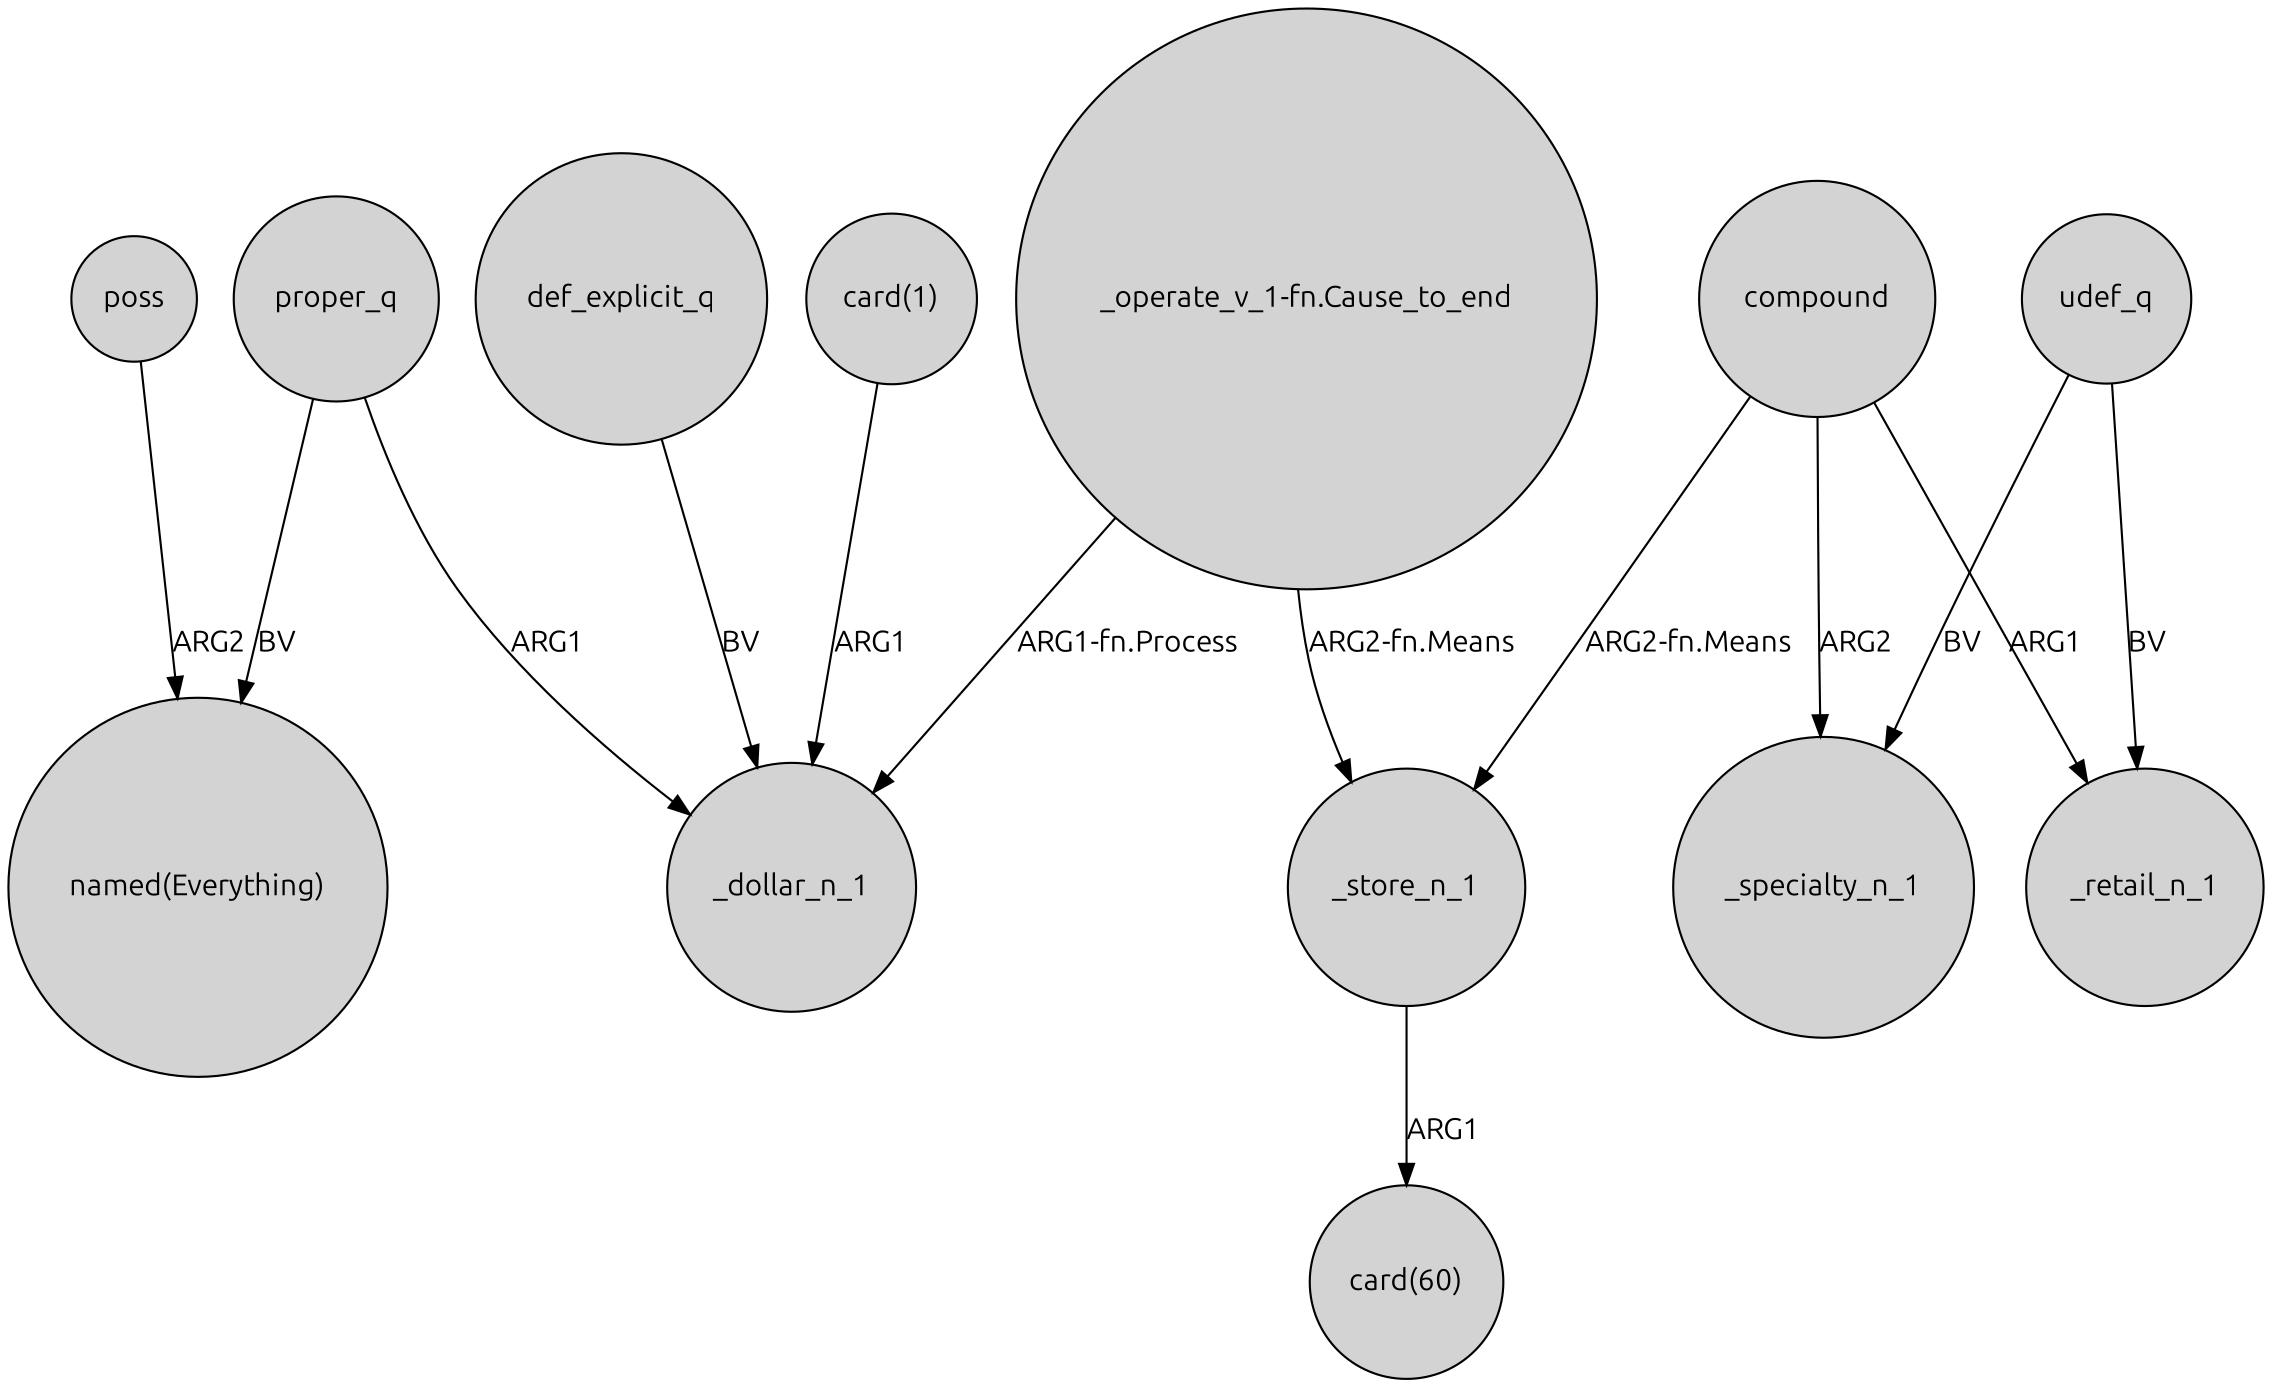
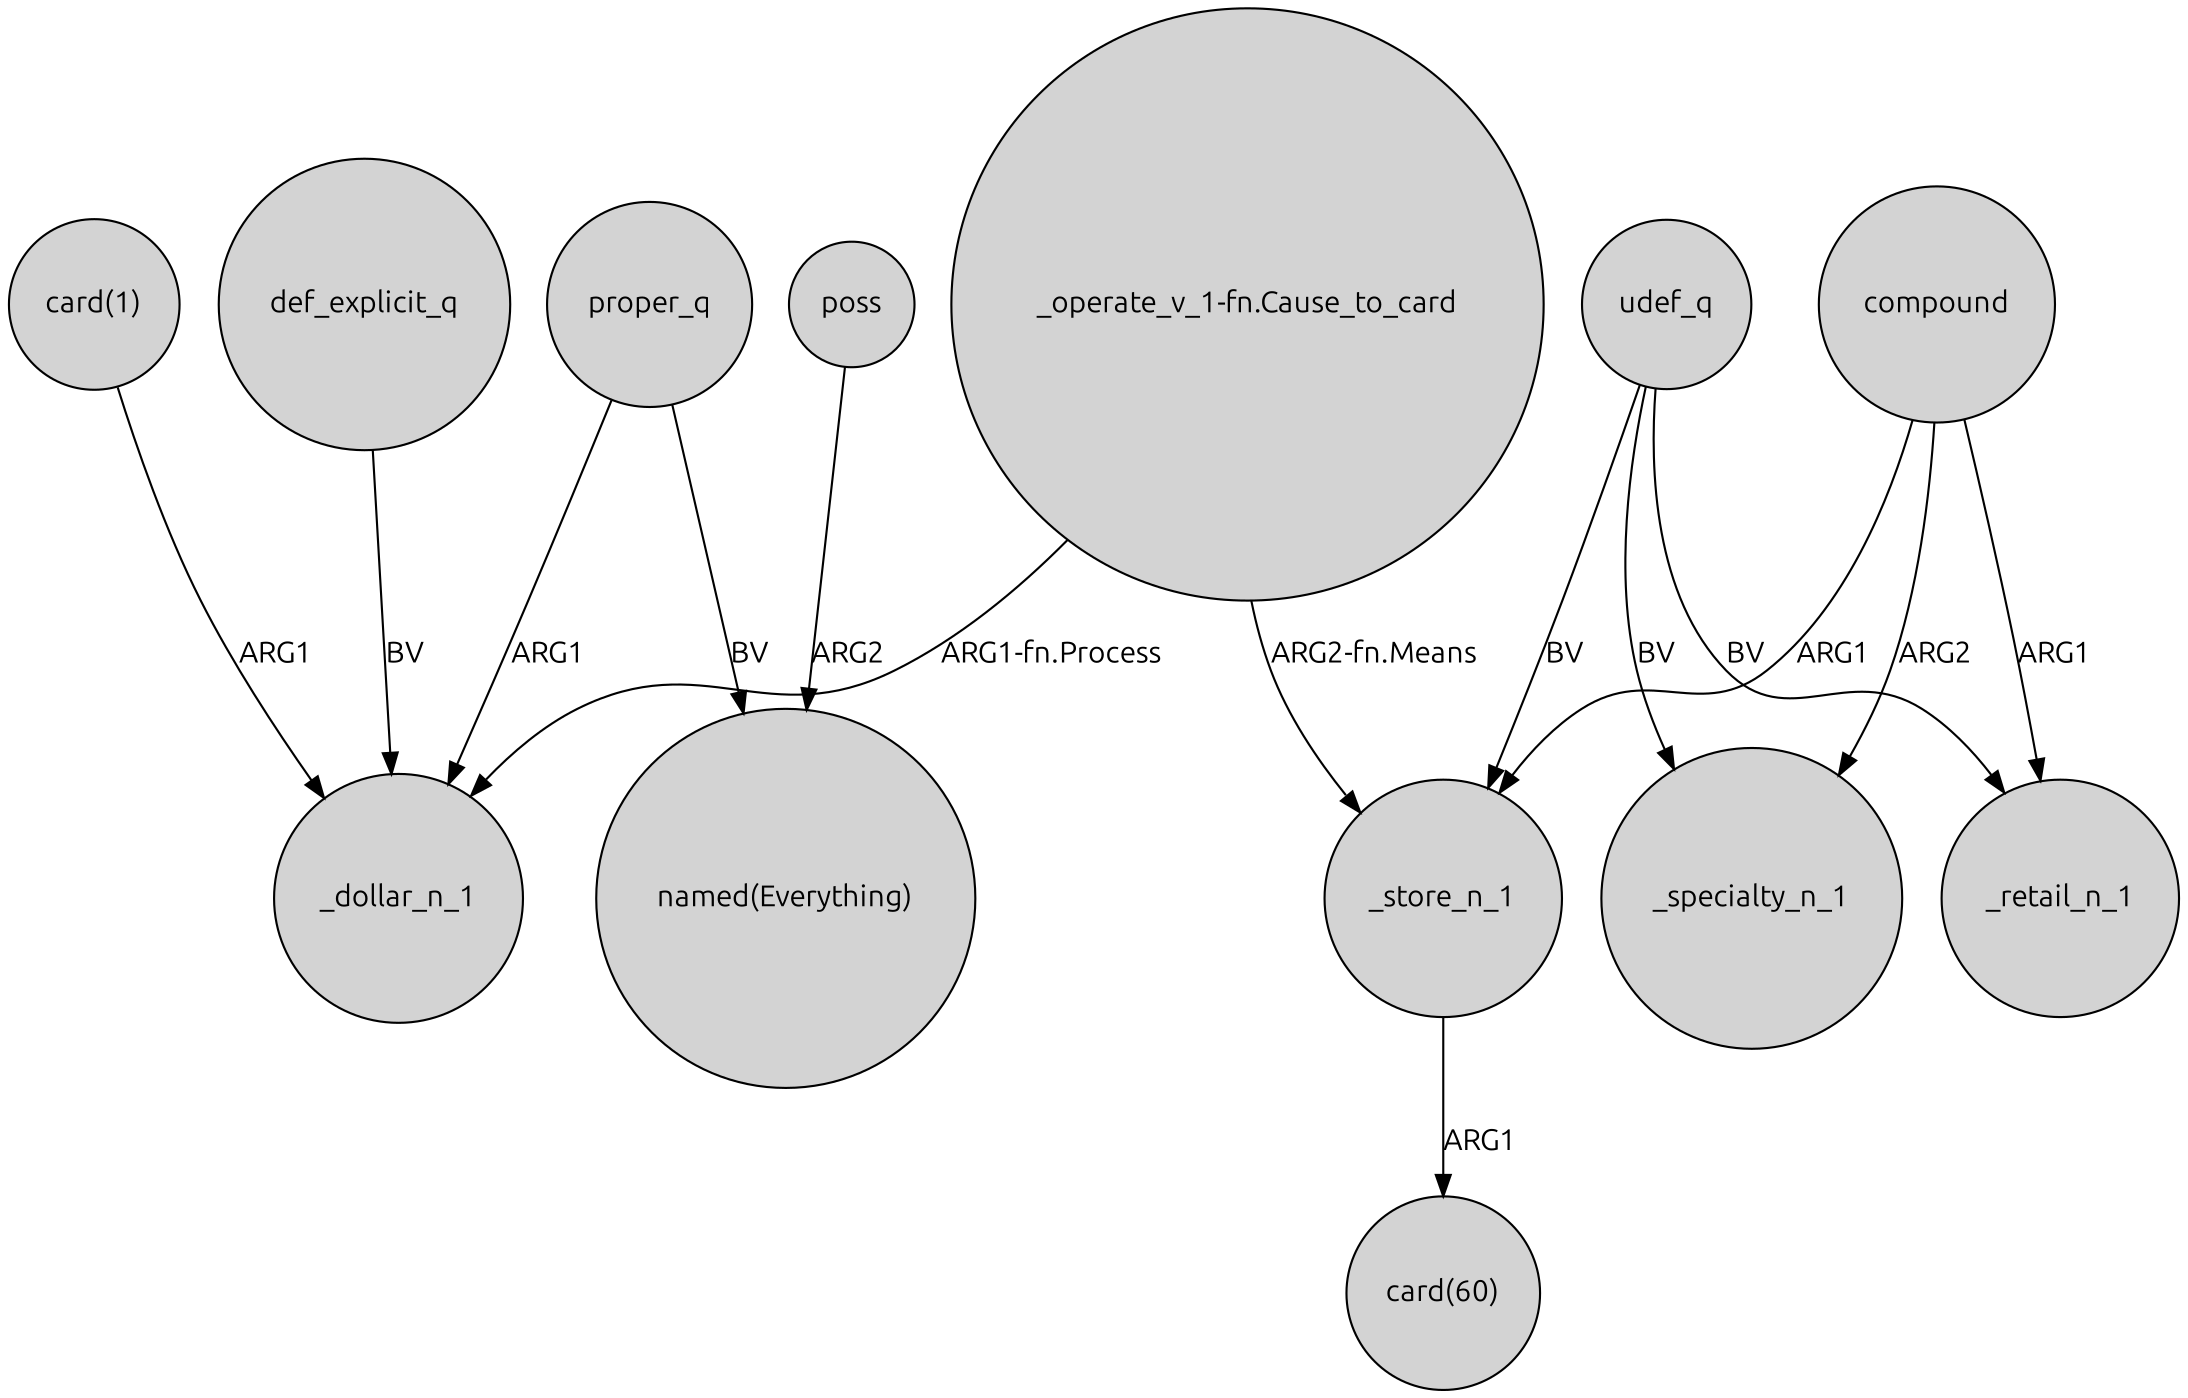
(1307, 299) -> (1248, 304)
none -> (1571, 577)
(1688, 644) -> (1834, 655)
